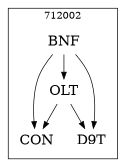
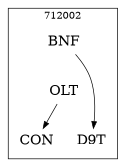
(64, 63) -> none
(36, 86) -> none
(76, 113) -> none
